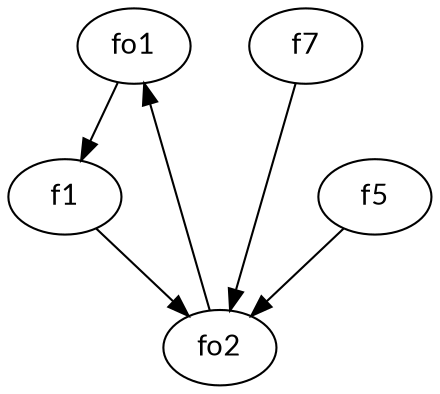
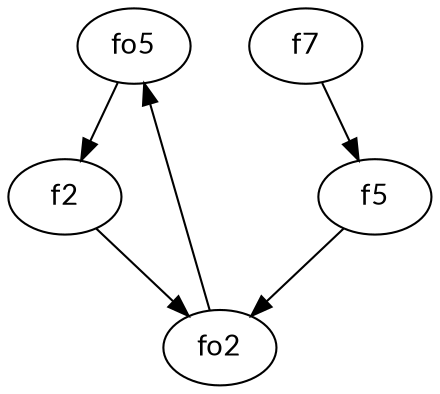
(134, 46) -> (134, 46)
(266, 187) -> (336, 112)
(65, 197) -> (65, 197)
